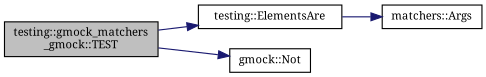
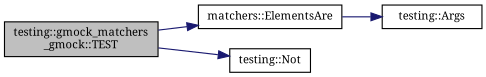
(270, 17) -> (270, 17)
(432, 17) -> (432, 17)
(270, 61) -> (270, 61)
